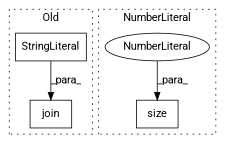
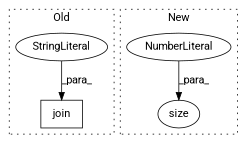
(157, 18) -> (179, 18)
(51, 47) -> (62, 47)
(157, 114) -> (179, 114)
